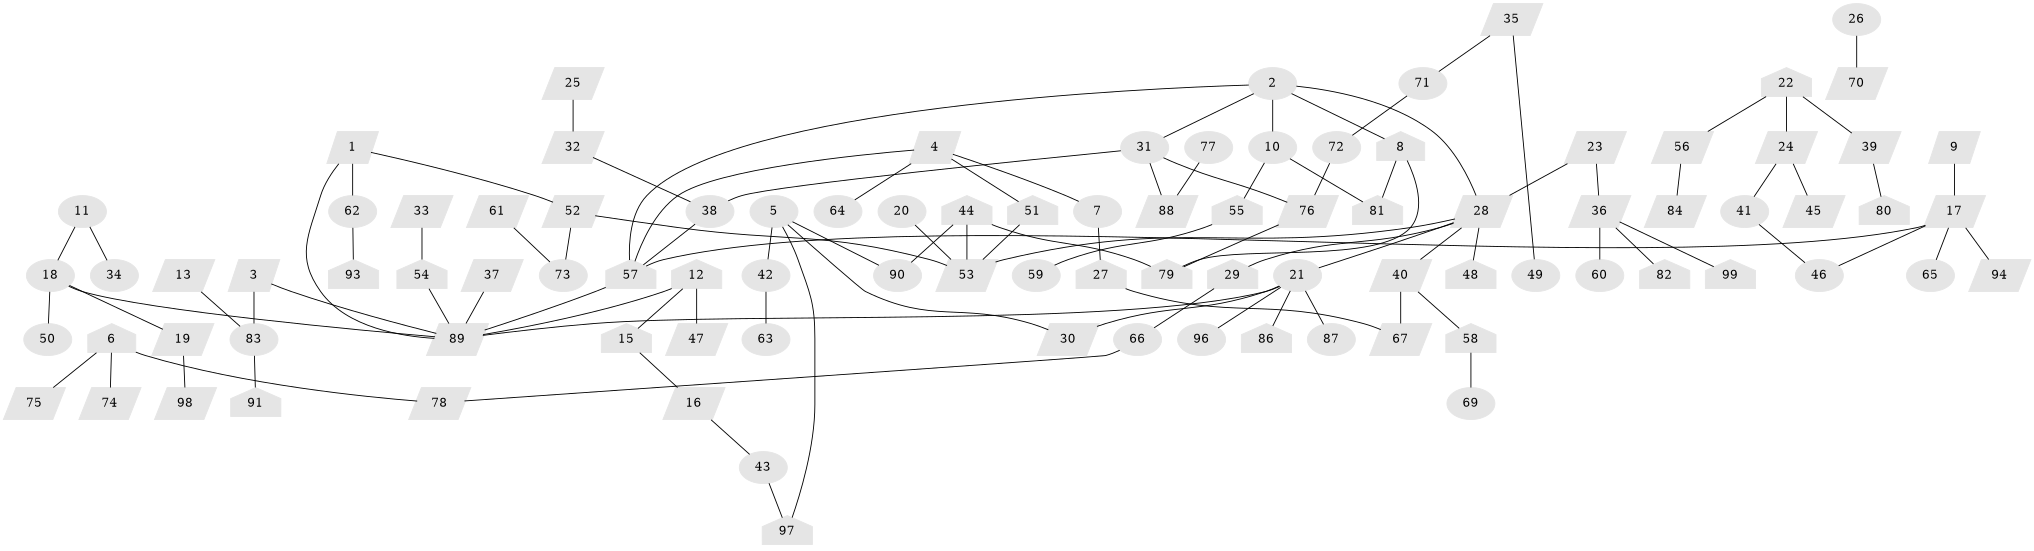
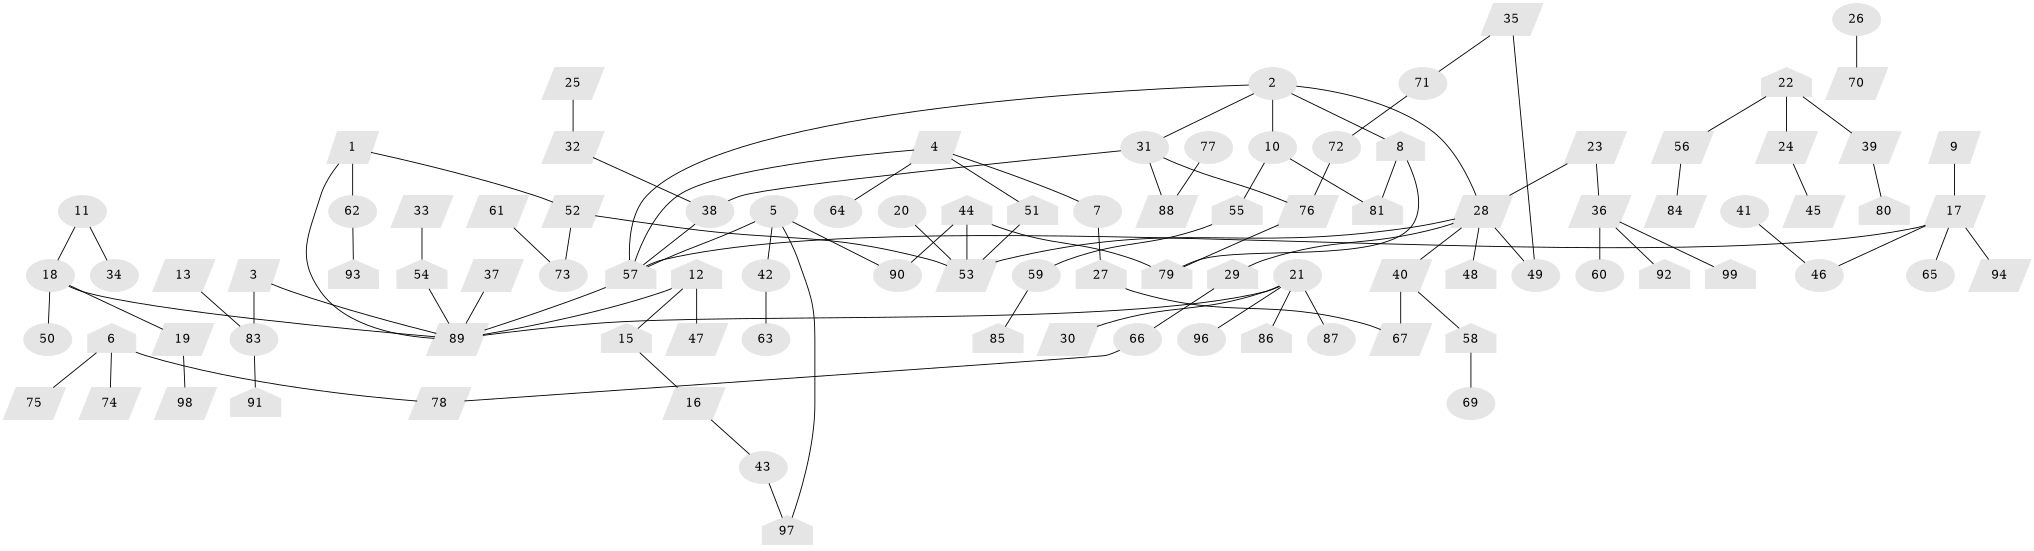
(1765, 180) -> none
(1366, 252) -> (1506, 240)
(1665, 276) -> (1665, 276)
(906, 306) -> (701, 244)
none -> (998, 340)
